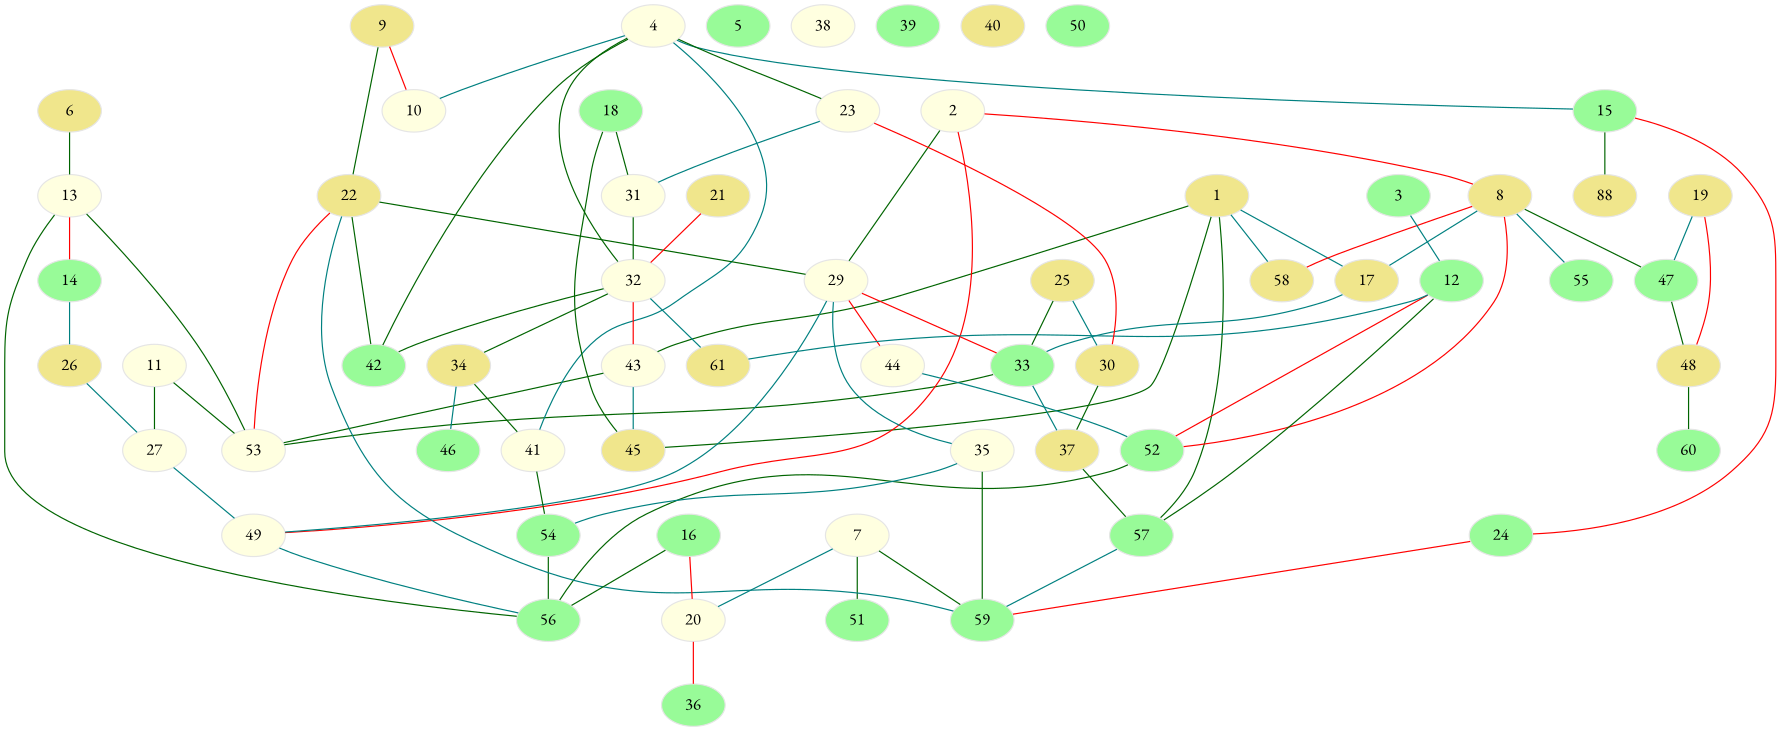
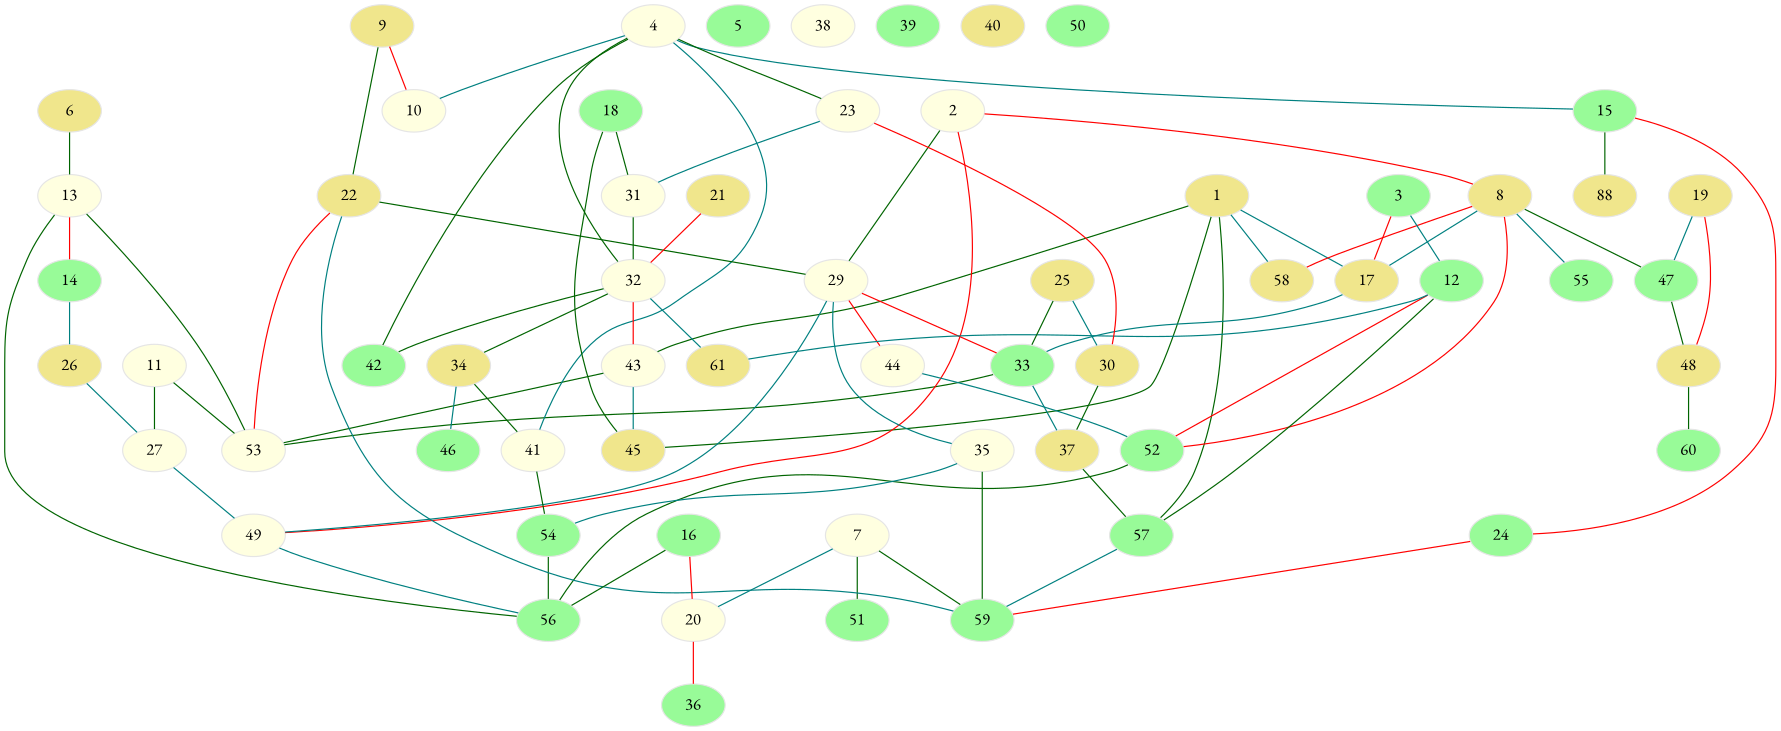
none -> (1379, 247)
(361, 281) -> none
